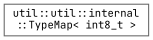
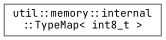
(76, 20) -> (83, 20)
